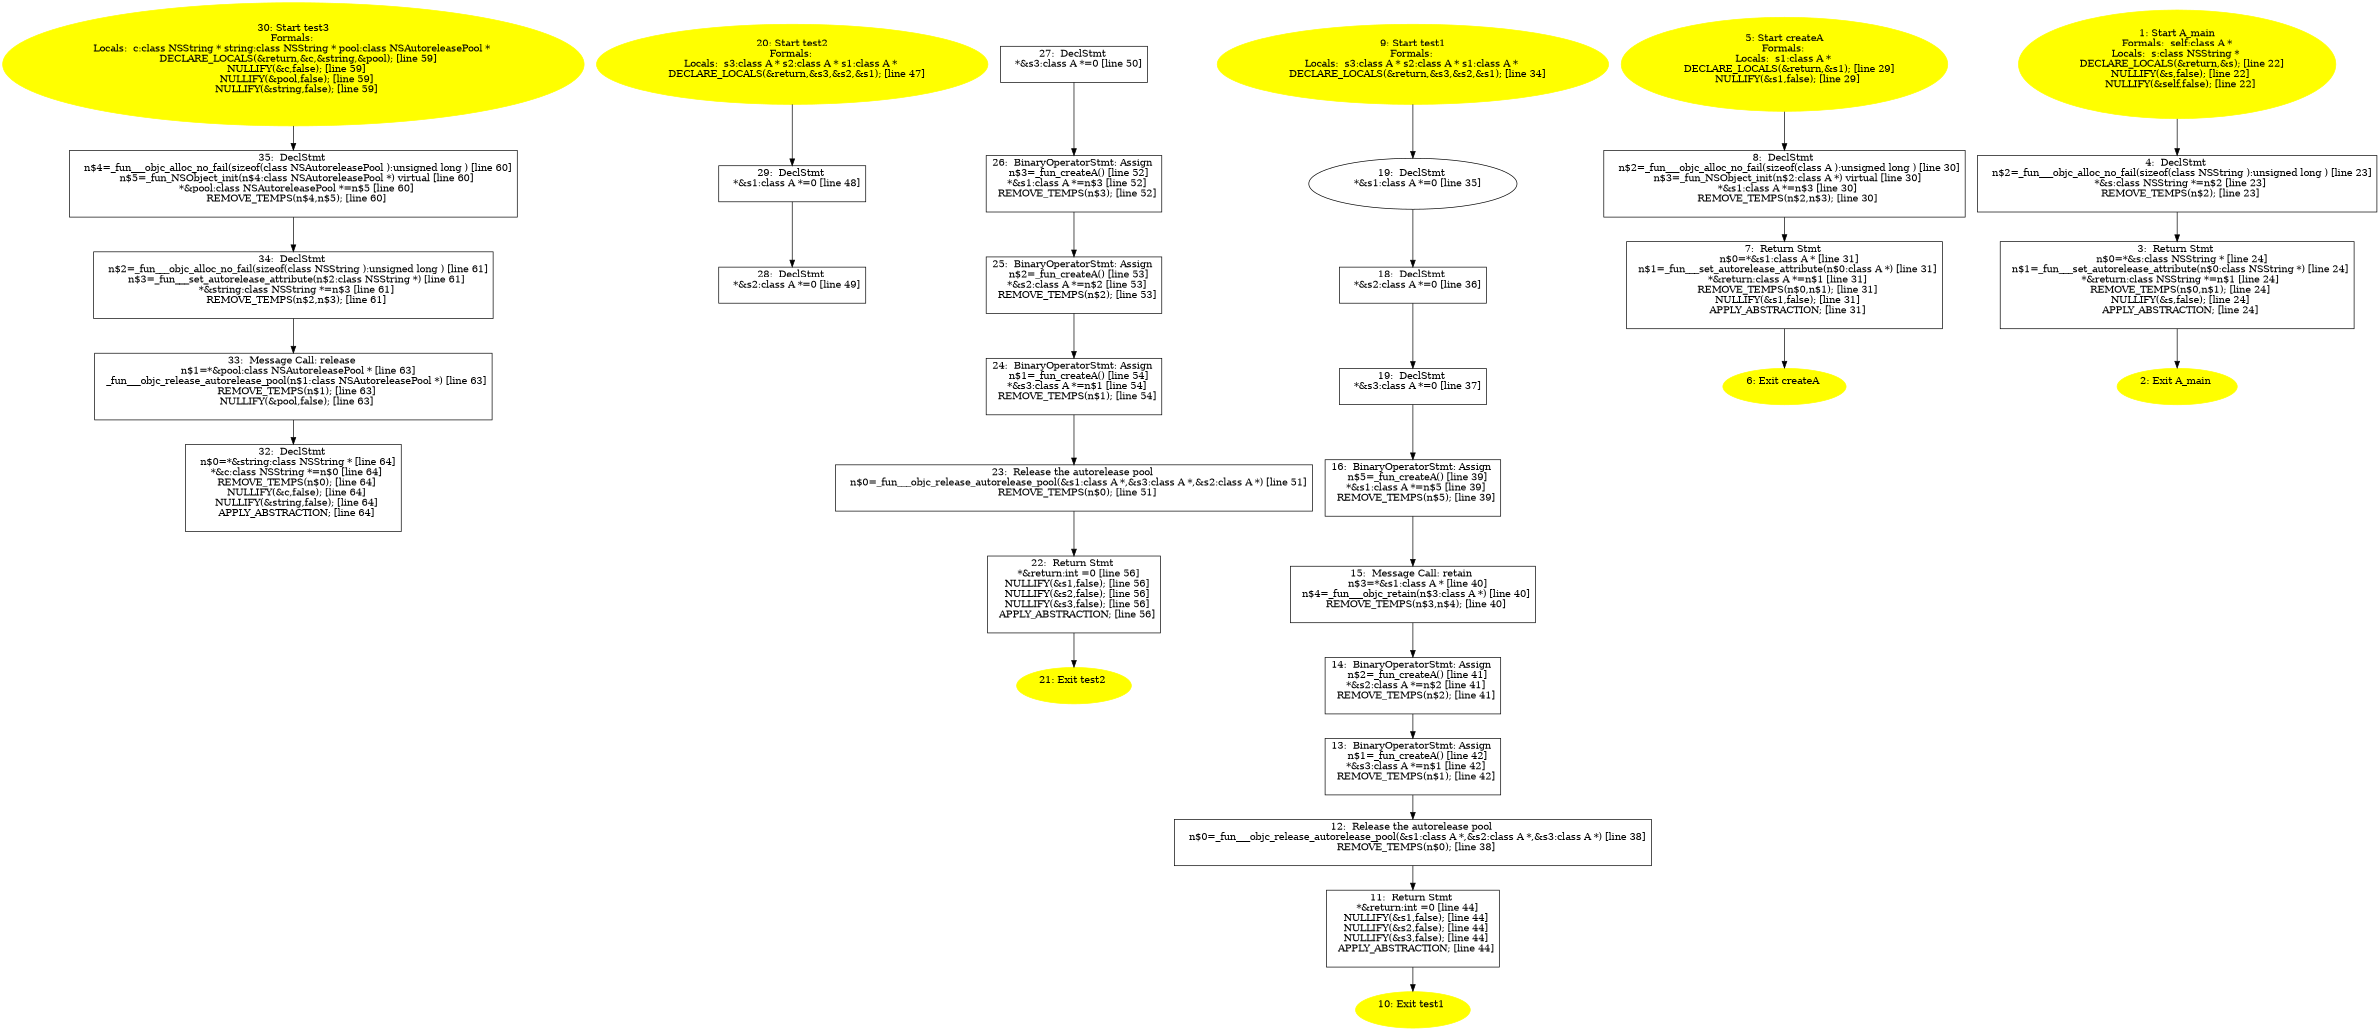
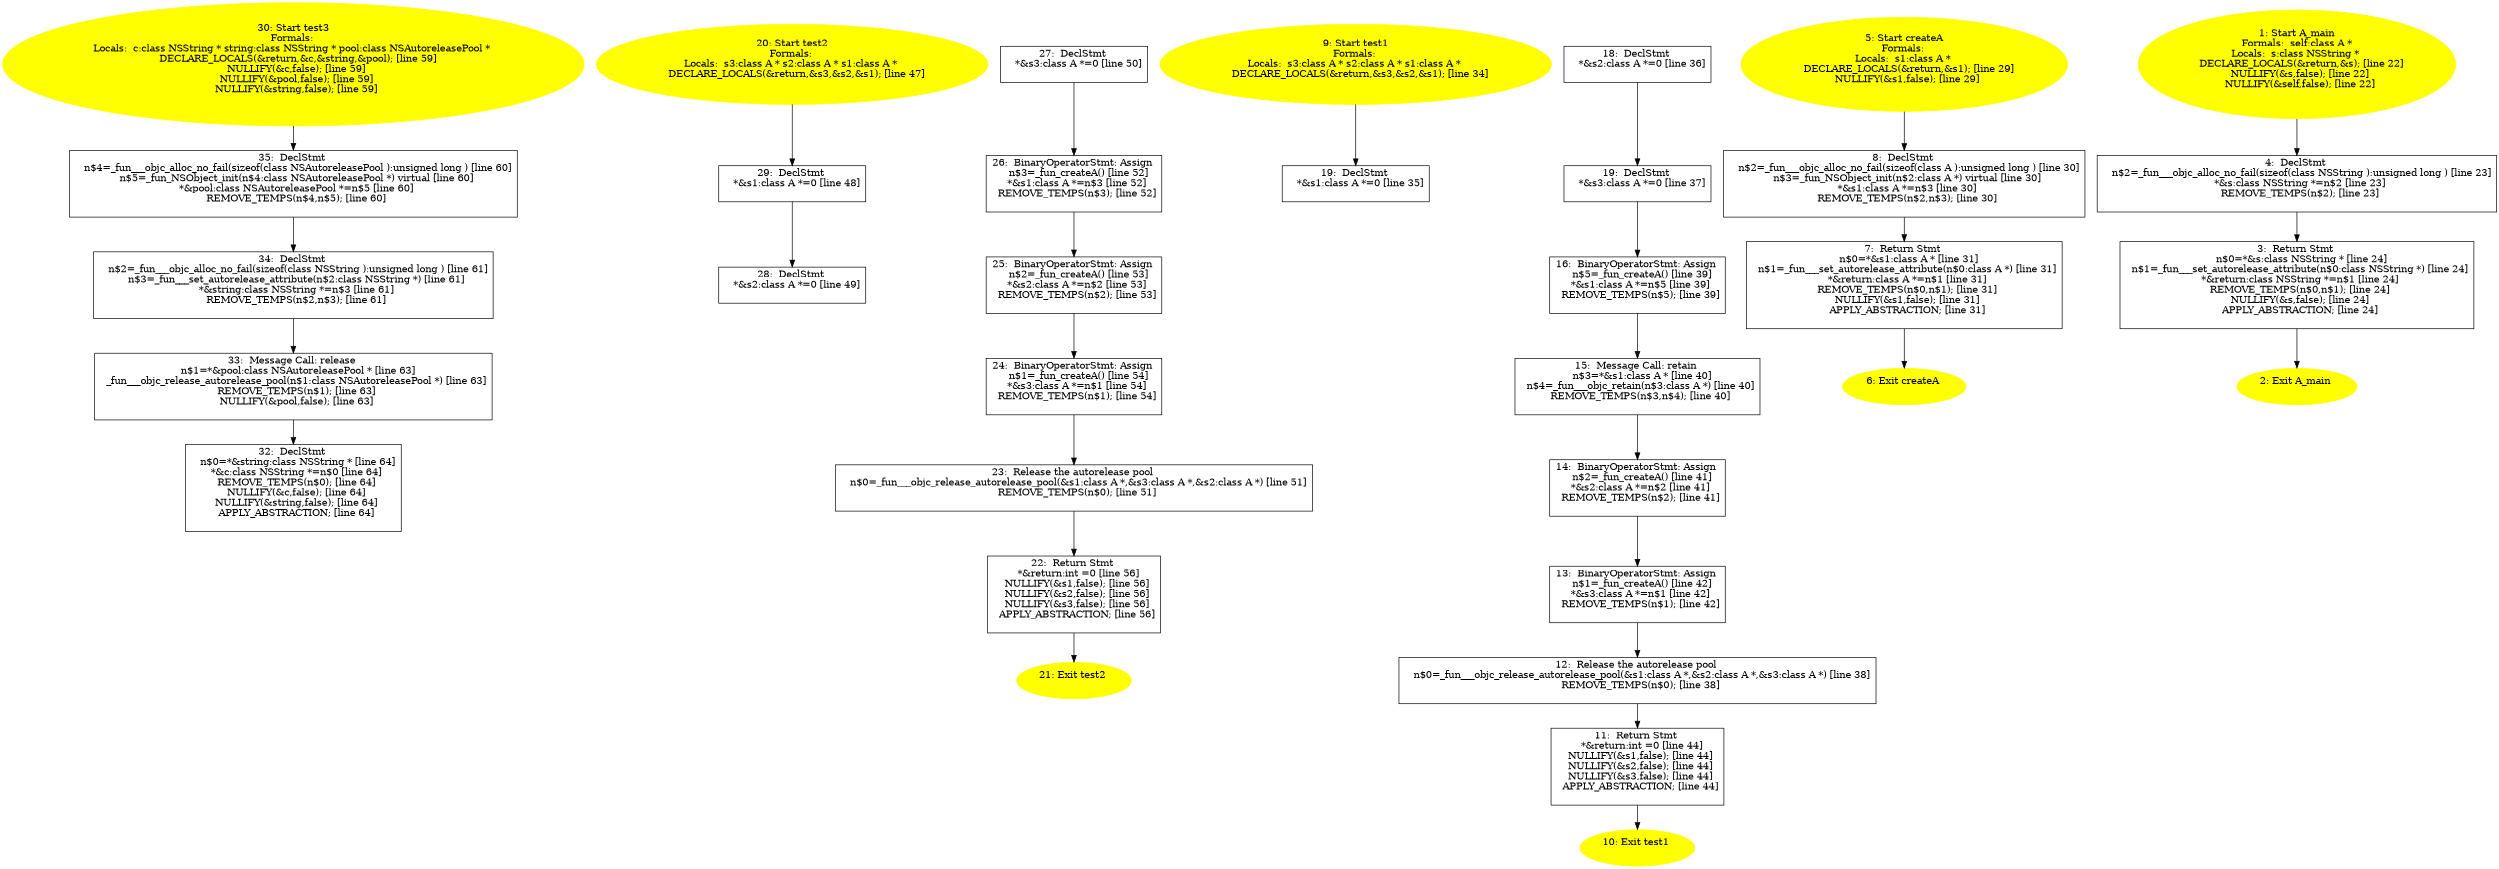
(1413, 184) -> (1356, 184)
(1413, 235) -> none
